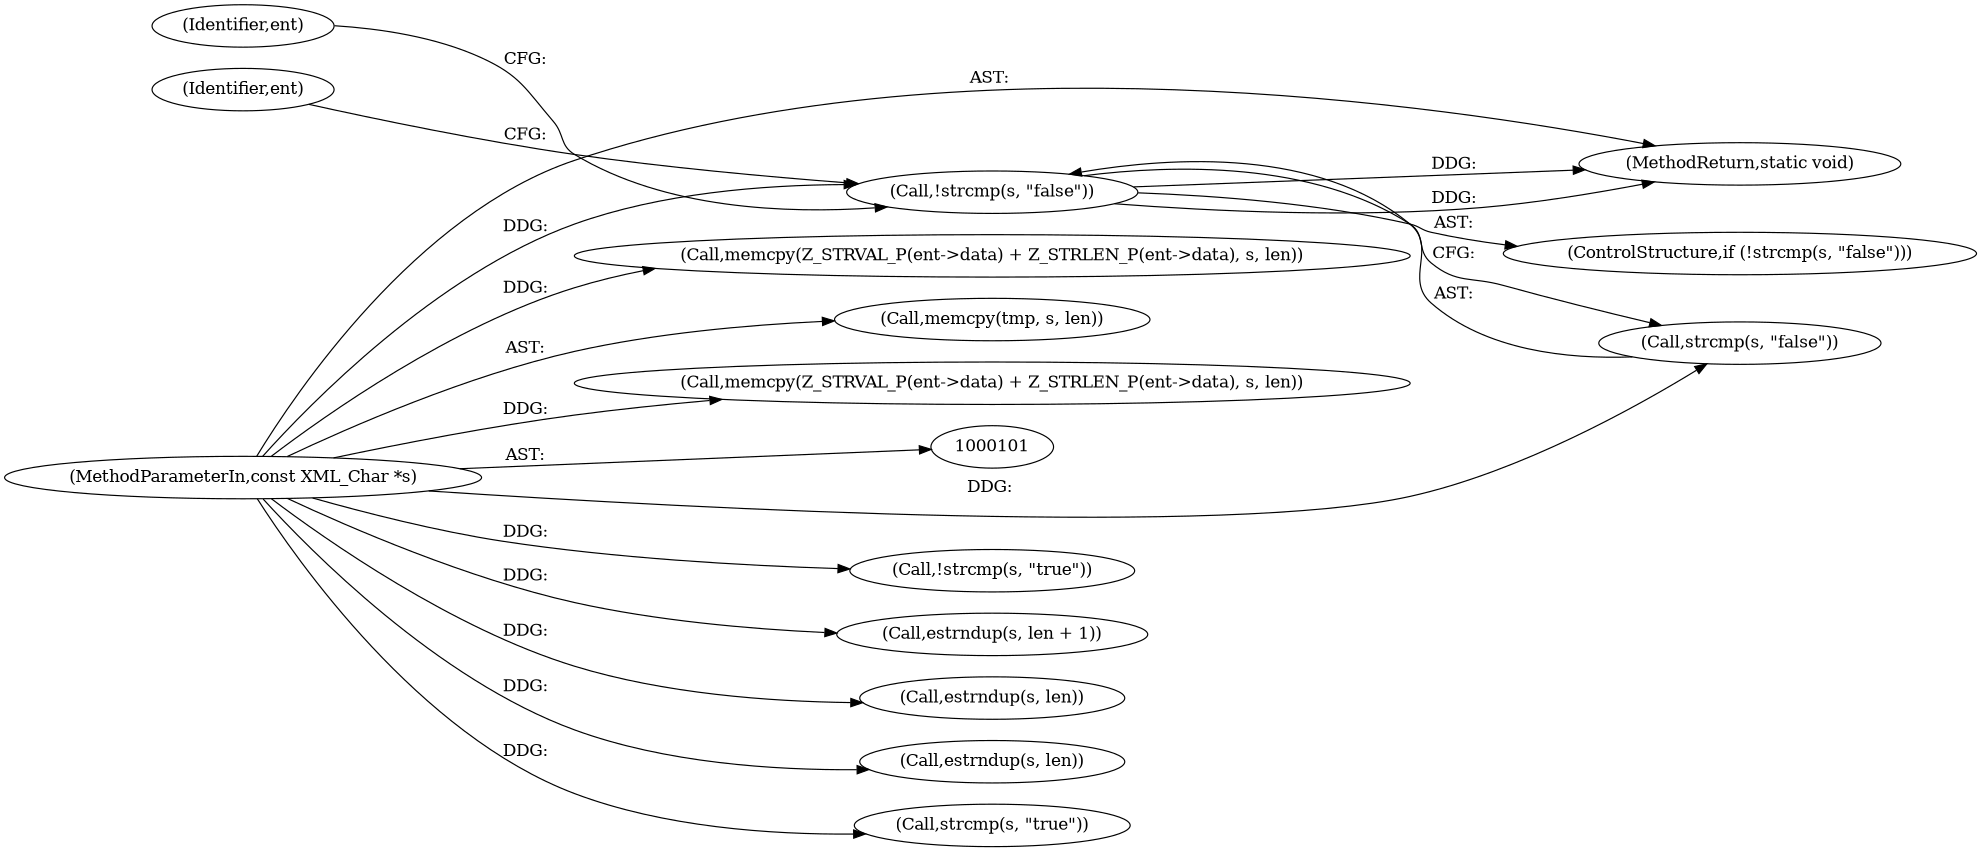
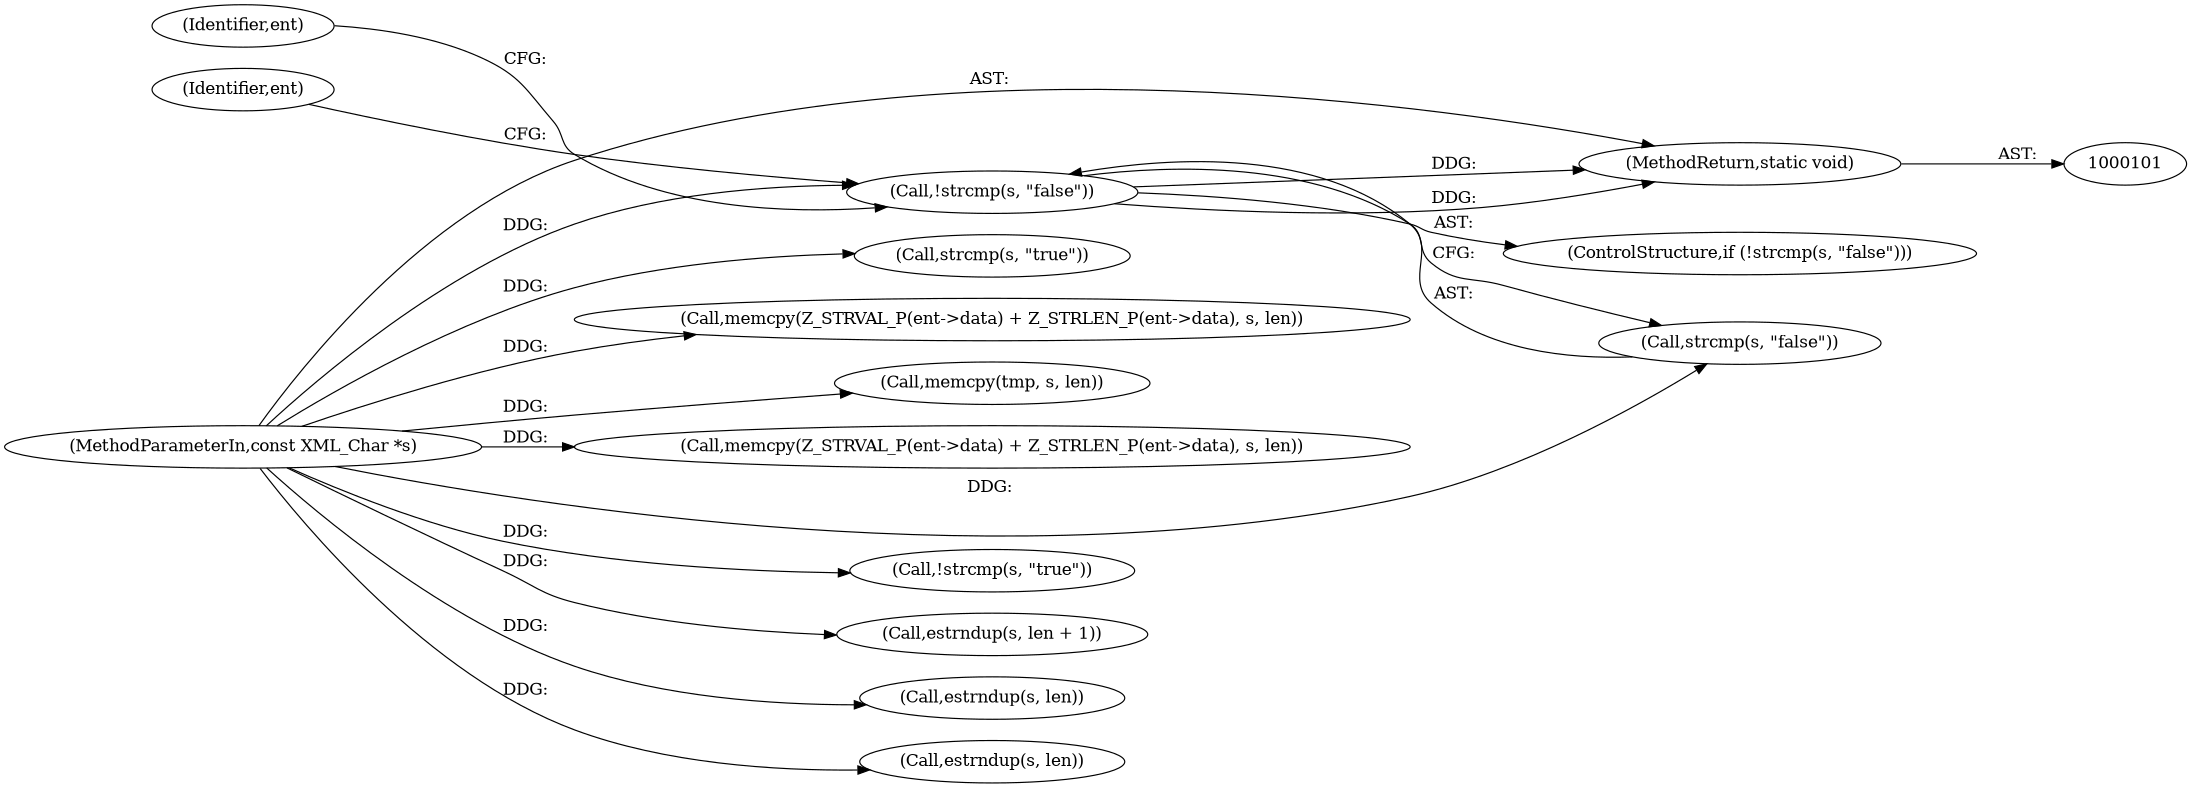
(528, 348) -> (528, 407)
(689, 459) -> (1976, 164)
